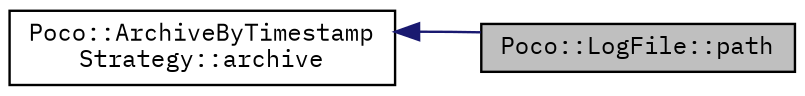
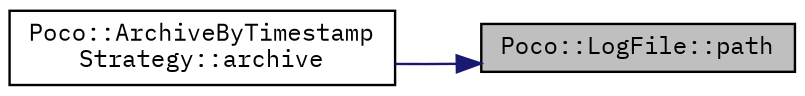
(450, 32) -> (426, 64)
